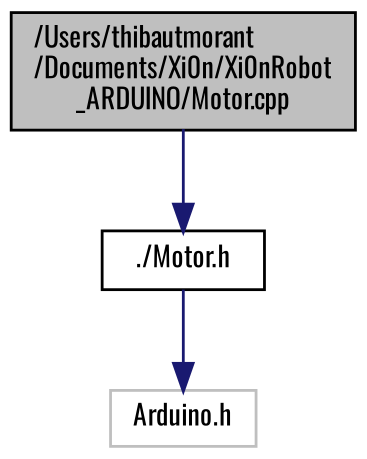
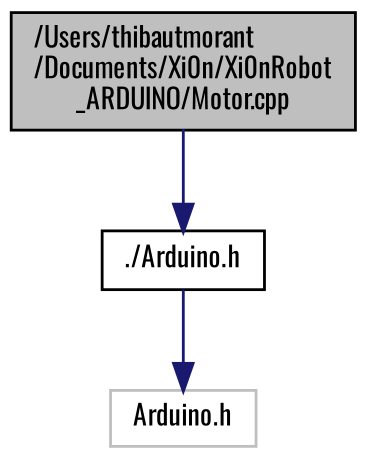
(183, 260) -> (183, 260)
